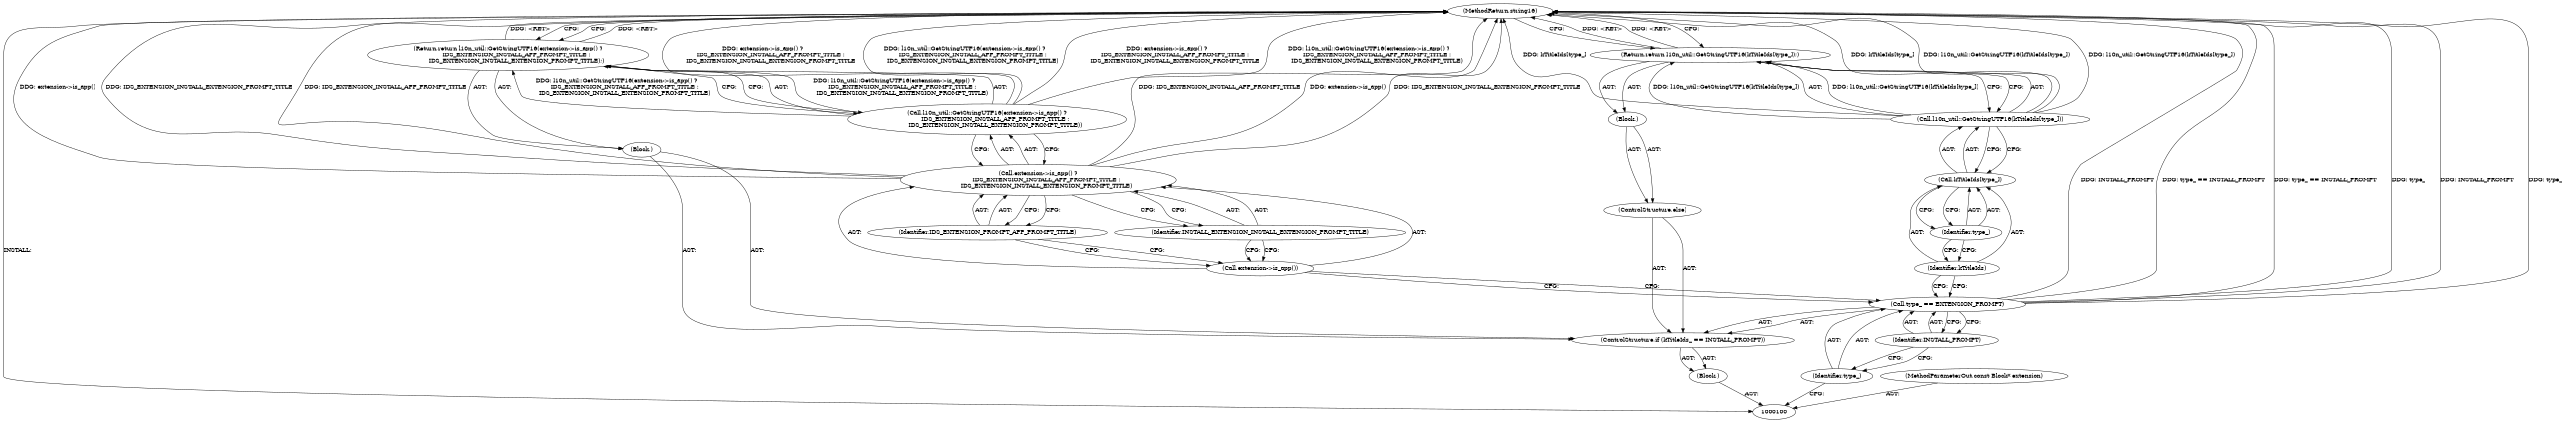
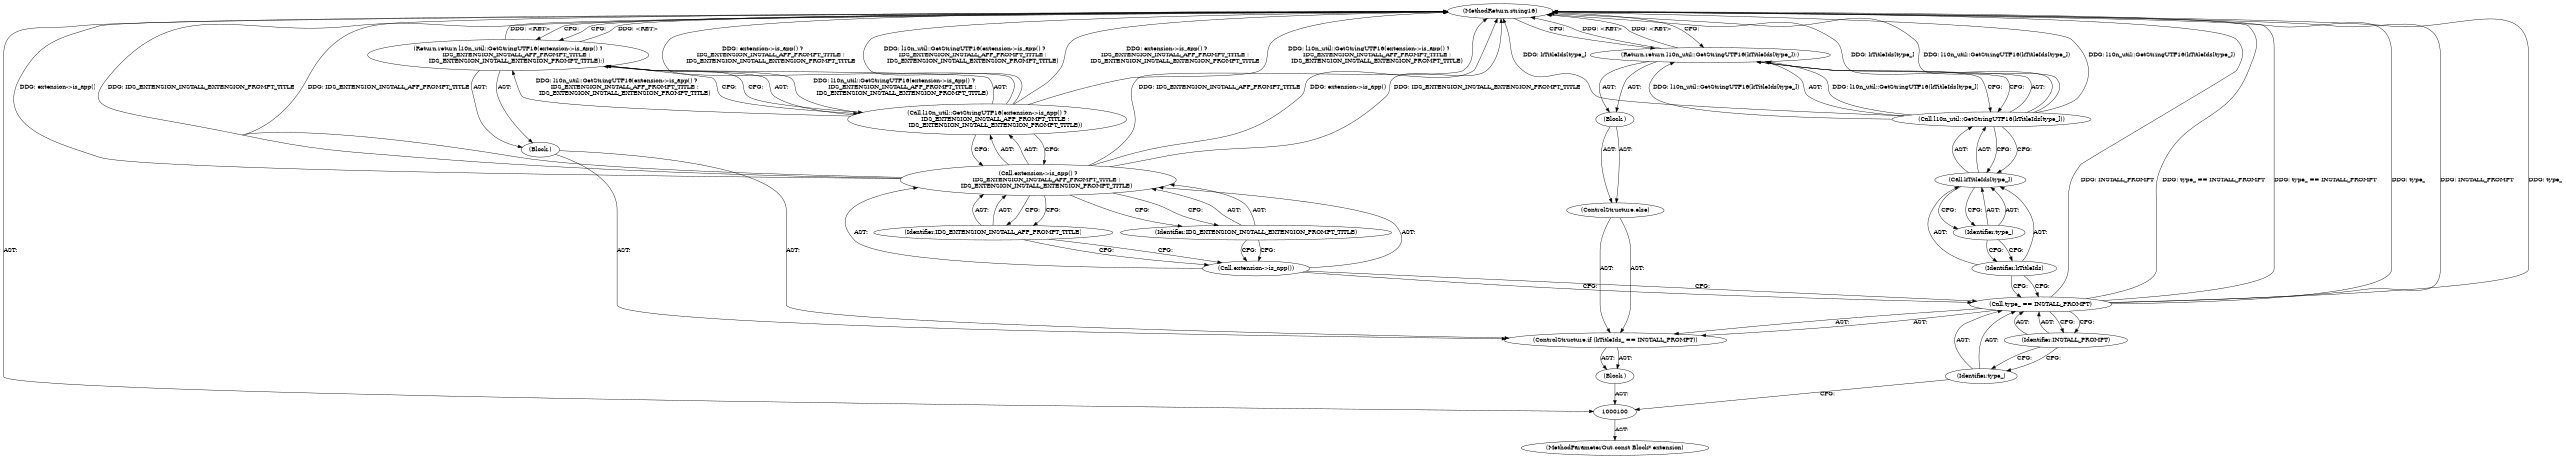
(988, 233) -> (993, 233)
(1260, 233) -> (1256, 233)
(19, 251) -> (12, 251)
(1947, 304) -> (2041, 304)
(1867, 395) -> (1615, 428)
